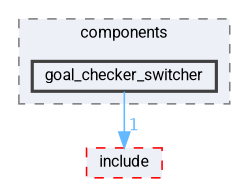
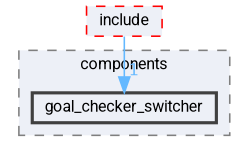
(124, 114) -> (124, 61)
